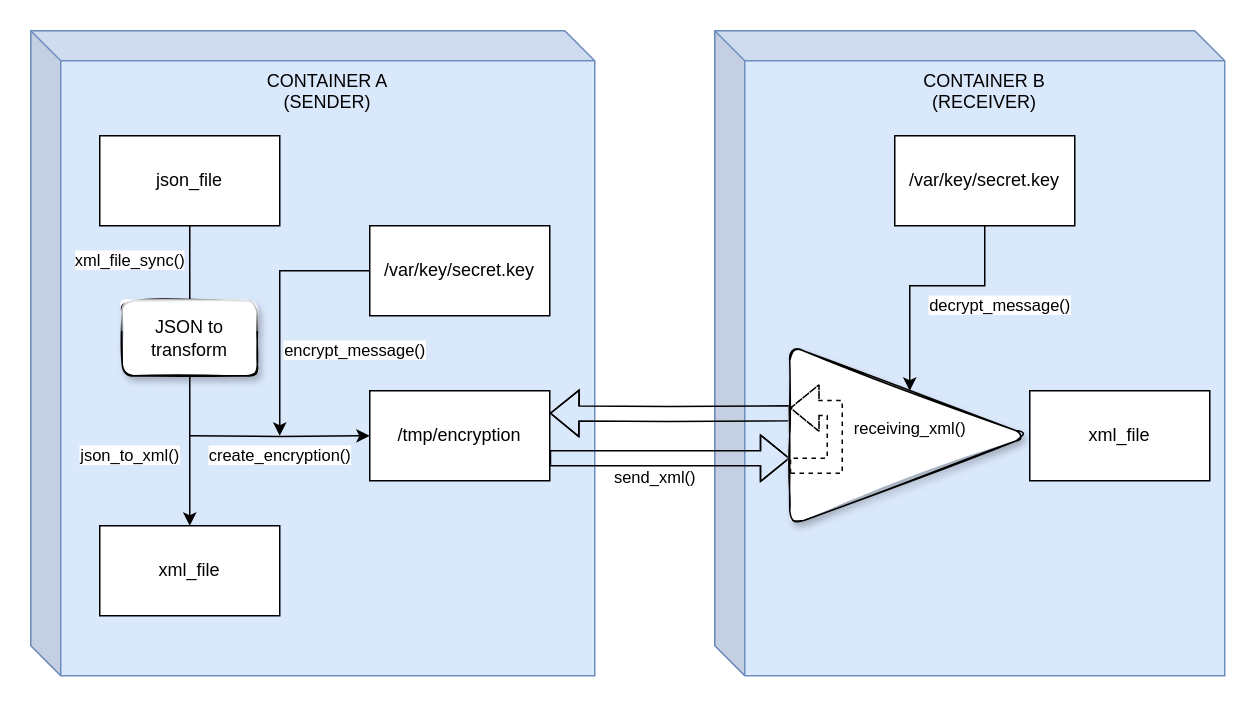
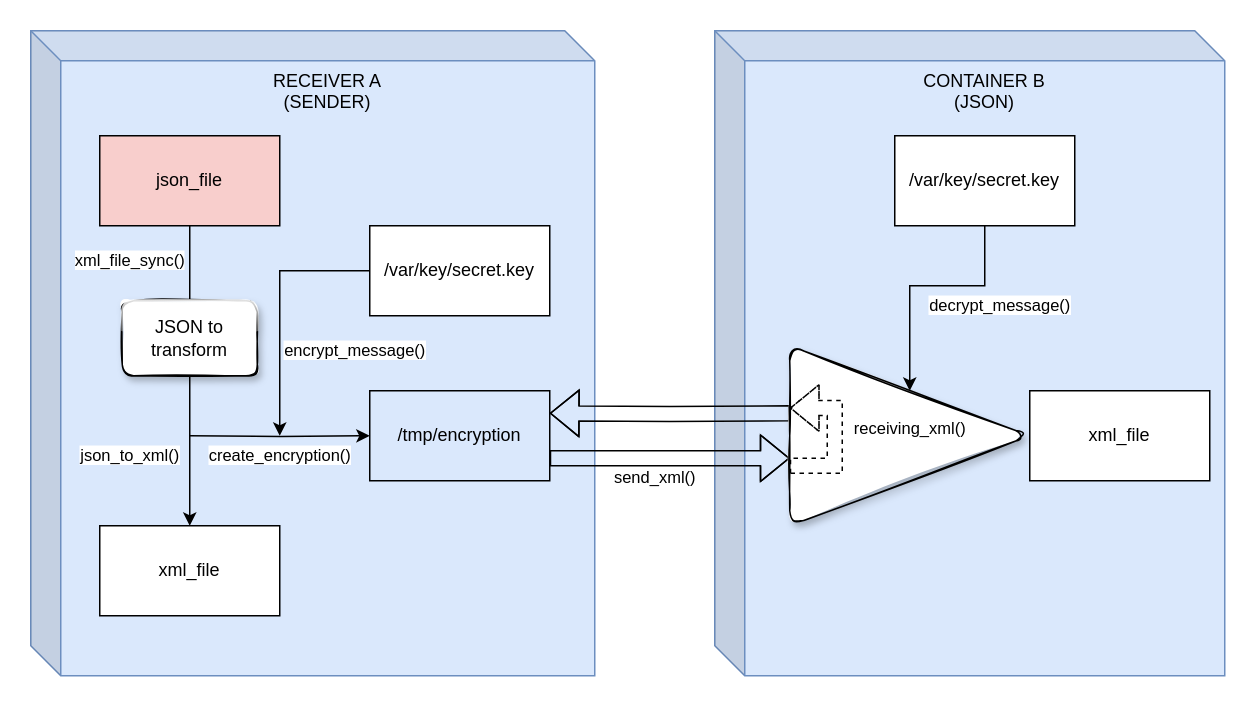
(328, 93) -> (328, 93)
(985, 93) -> (985, 93)
(190, 181) -> (190, 181)
(460, 436) -> (460, 436)
